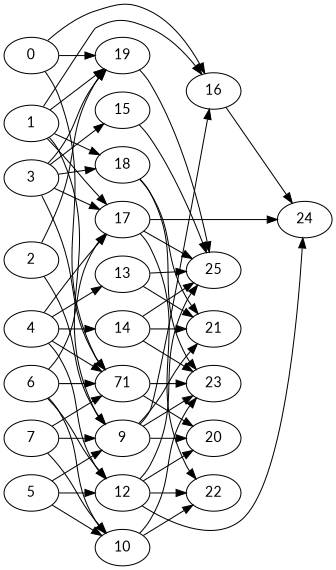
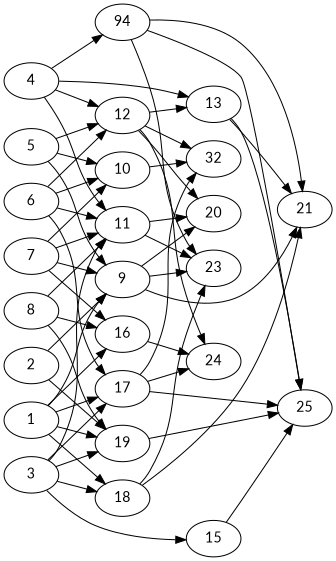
(31, 56) -> (31, 311)
(180, 266) -> (70, 289)
(65, 284) -> none
(123, 329) -> (123, 22)
(123, 384) -> (123, 225)
(165, 426) -> (163, 110)
(167, 474) -> none
(214, 493) -> (214, 159)
